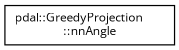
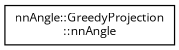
(90, 25) -> (90, 25)
